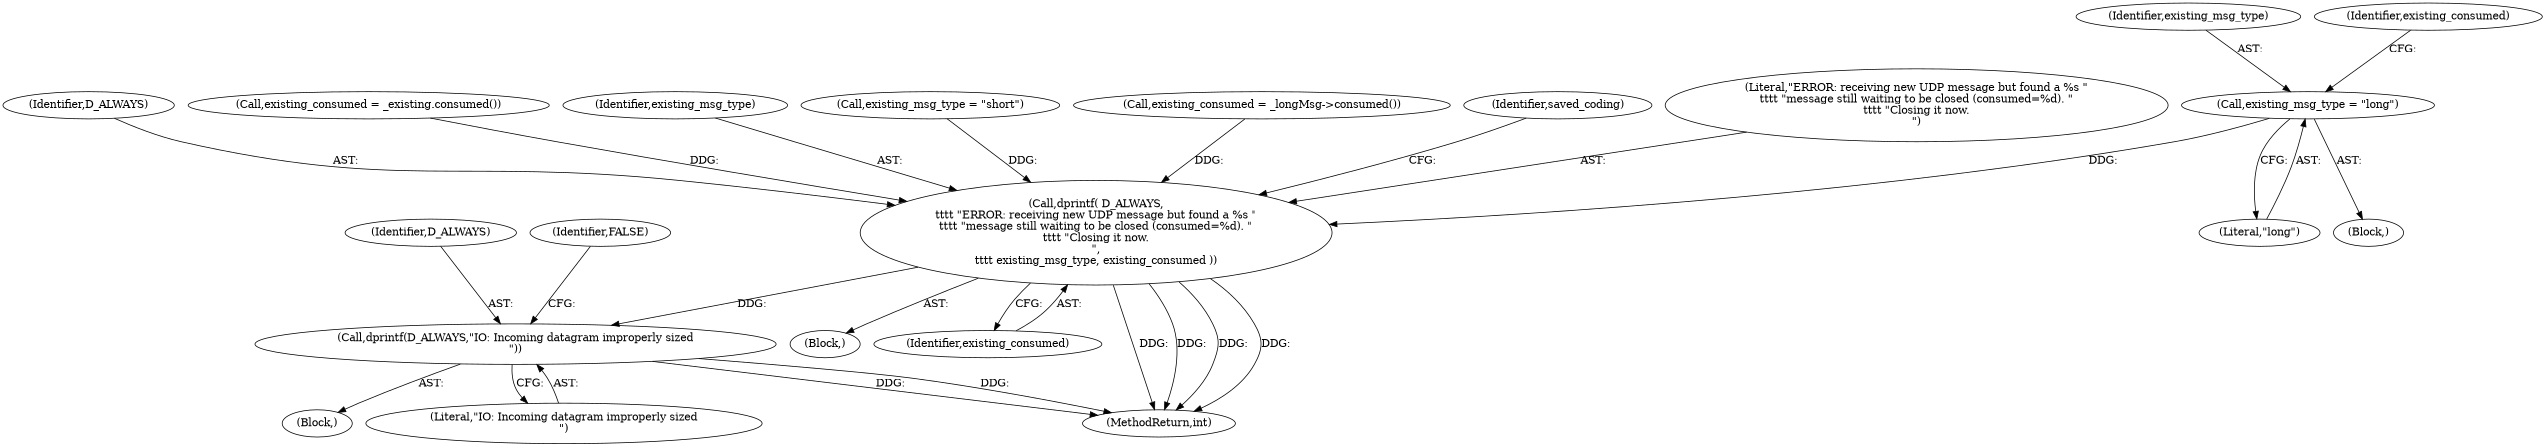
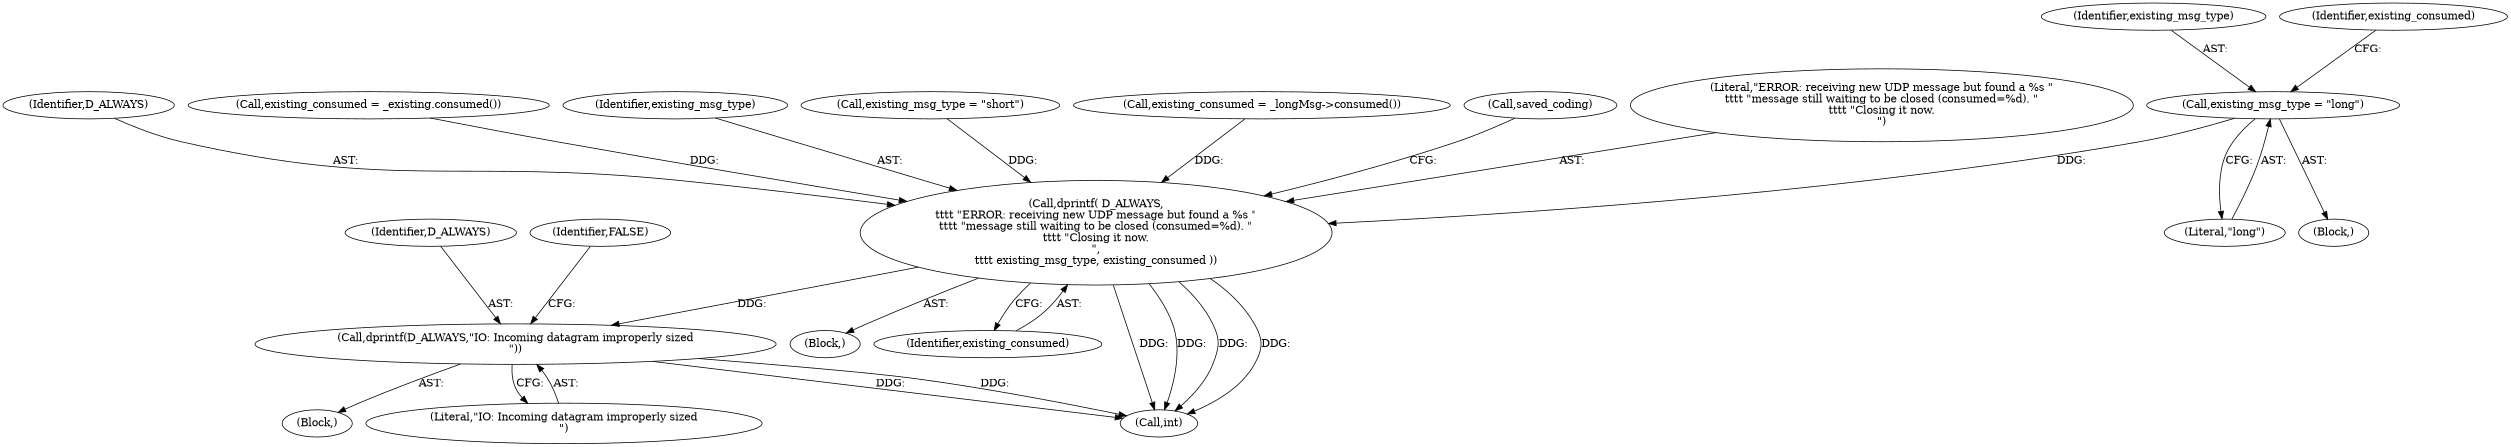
(1558, 105) -> (1540, 105)
(1159, 423) -> (1159, 423)
